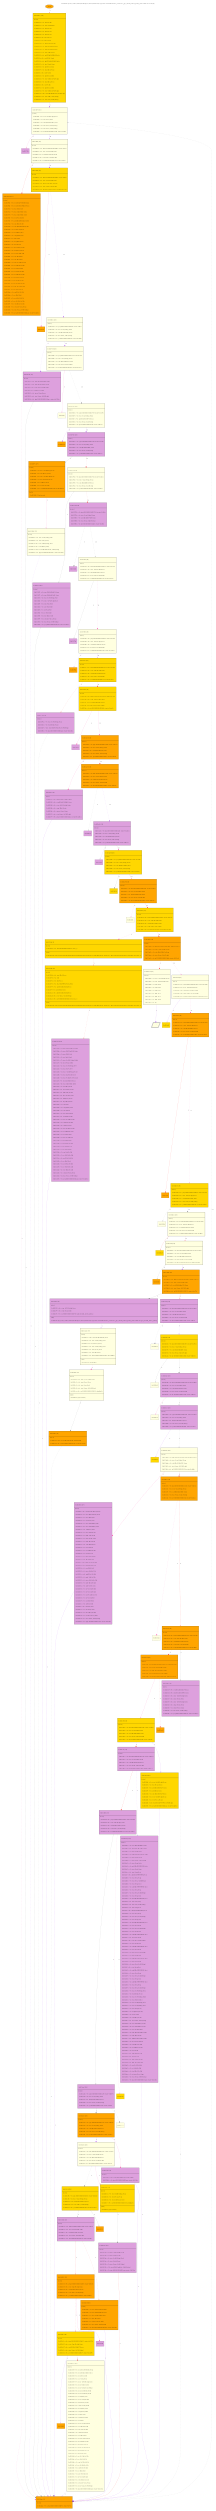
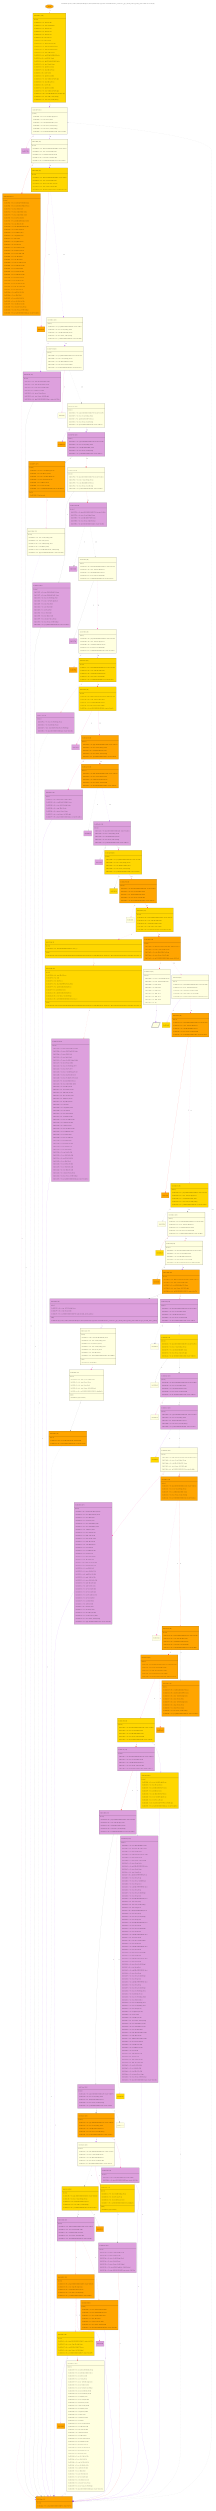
(181, 1698) -> (181, 1698)
